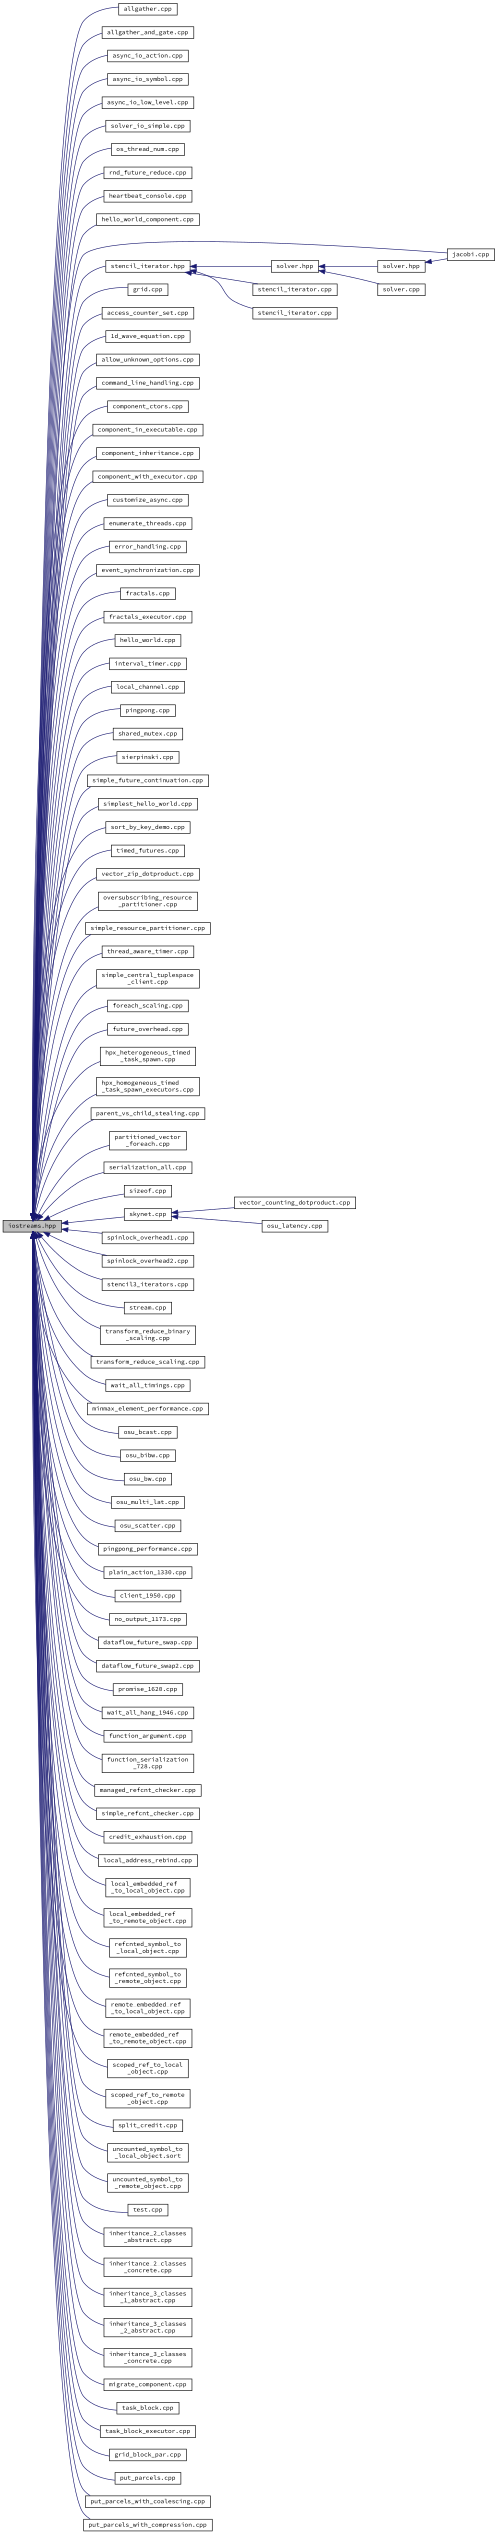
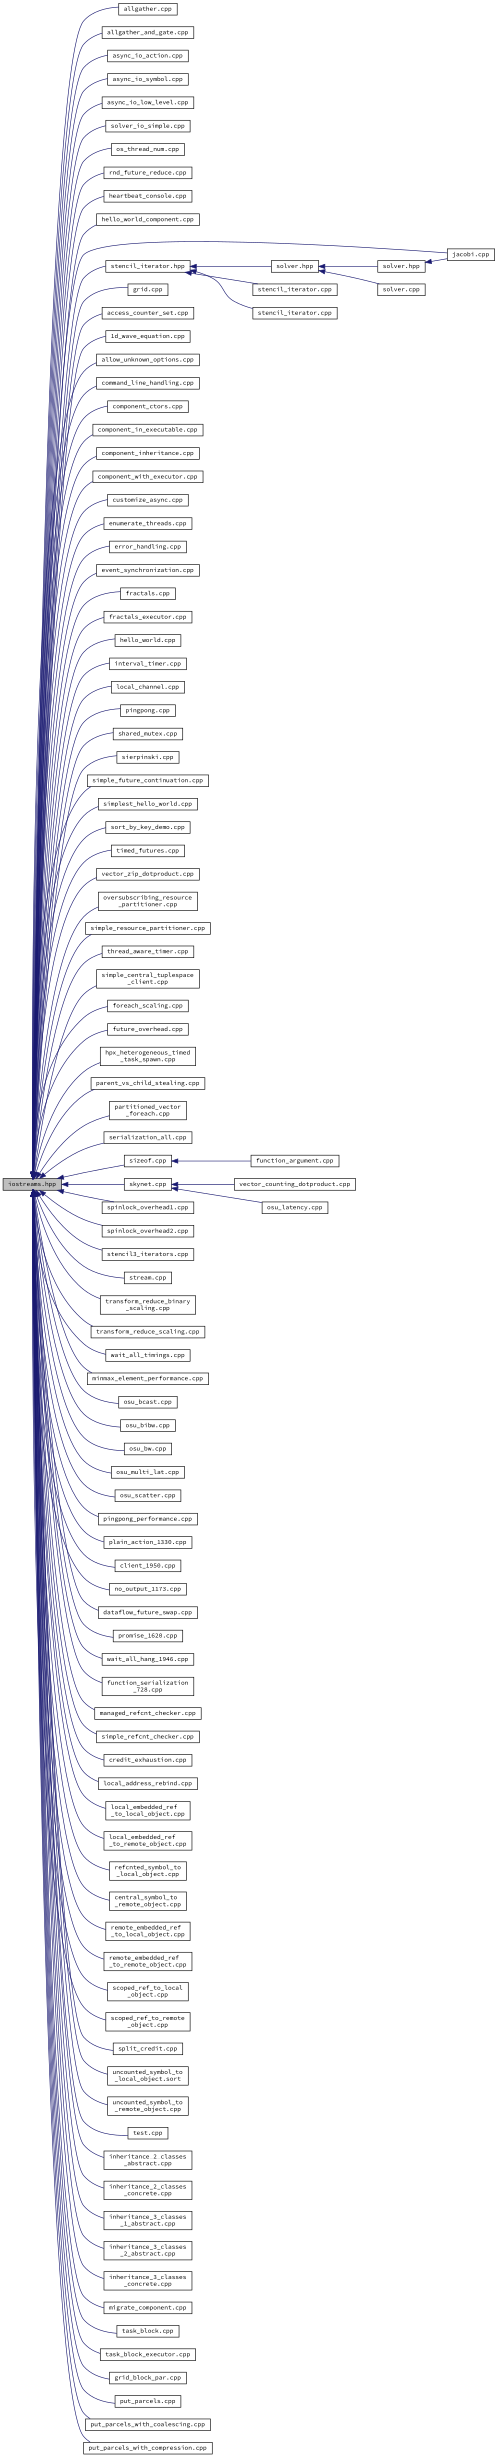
(148, 1087) -> none
(47, 1495) -> (214, 1161)
(148, 1666) -> none
(148, 1978) -> (148, 1901)
